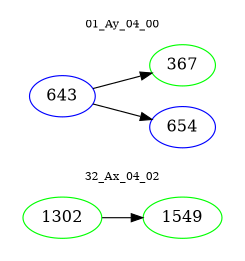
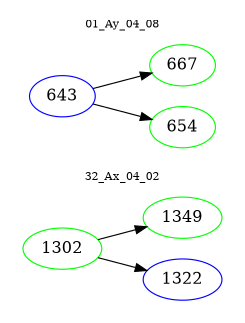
(122, 25) -> (122, 25)
(183, 65) -> (183, 65)
(183, 127) -> (183, 127)
(183, 218) -> (183, 218)
none -> (183, 280)
